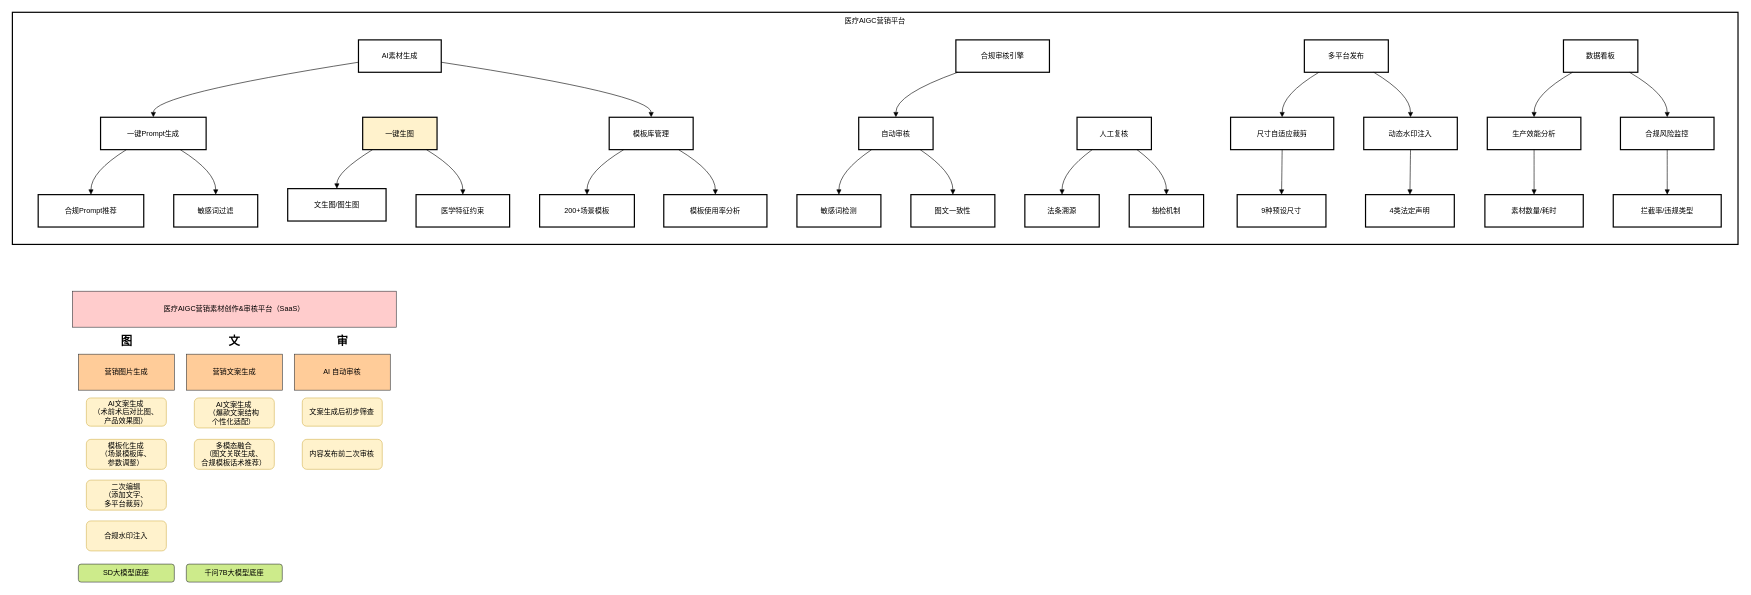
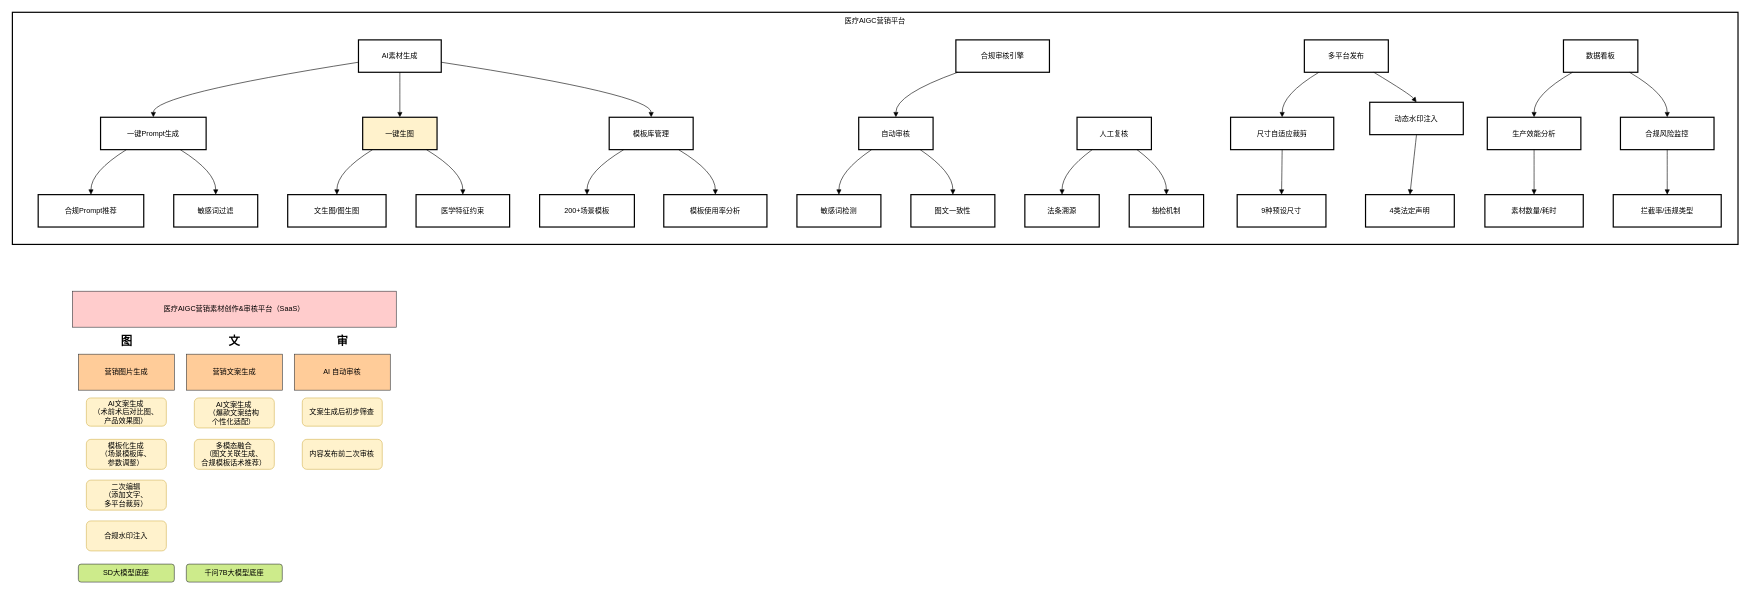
none -> (400, 111)
(1411, 134) -> (1417, 119)
(337, 205) -> (337, 211)
